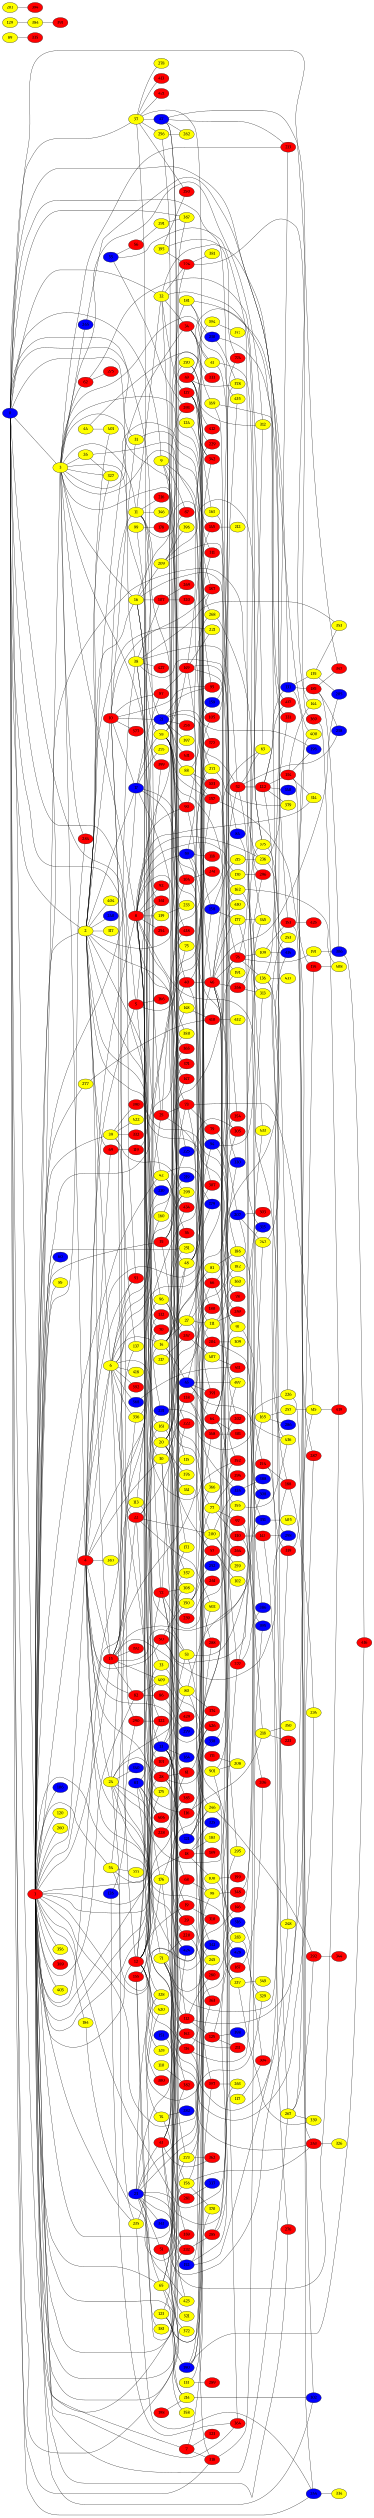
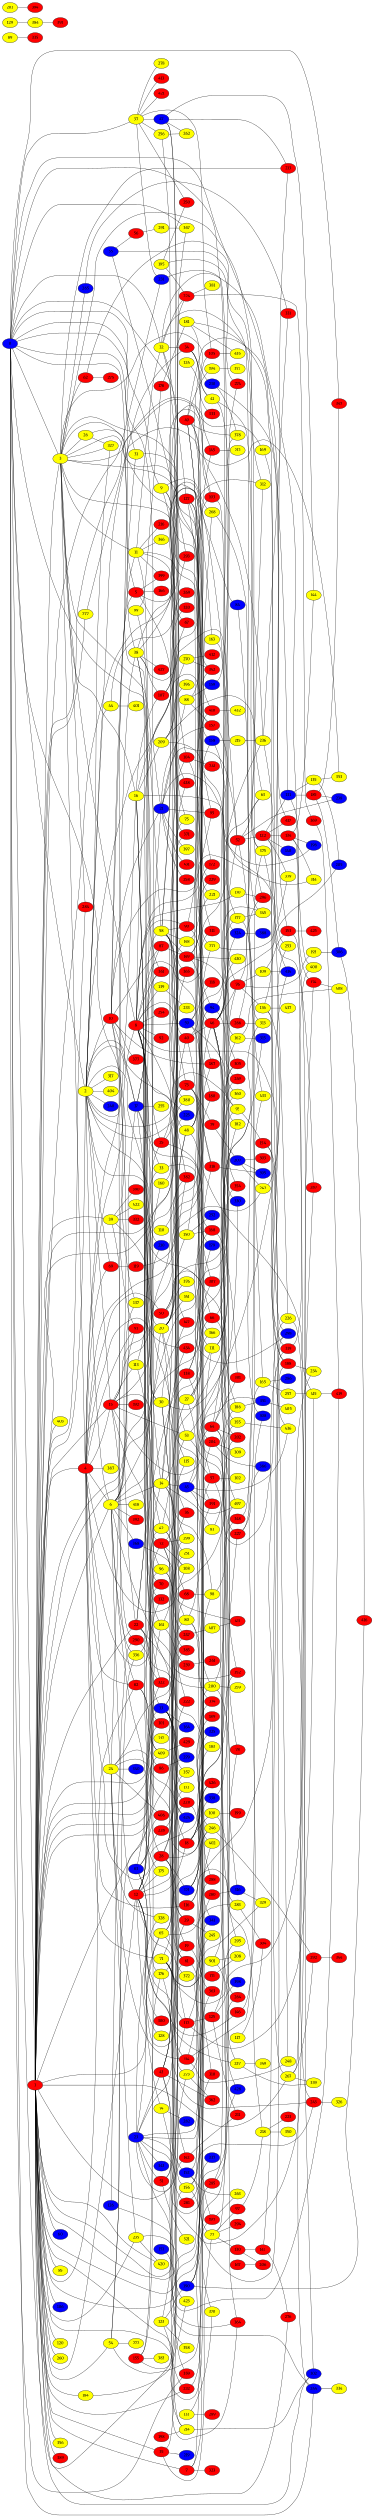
(95, 680) -> (94, 898)
(238, 973) -> none
